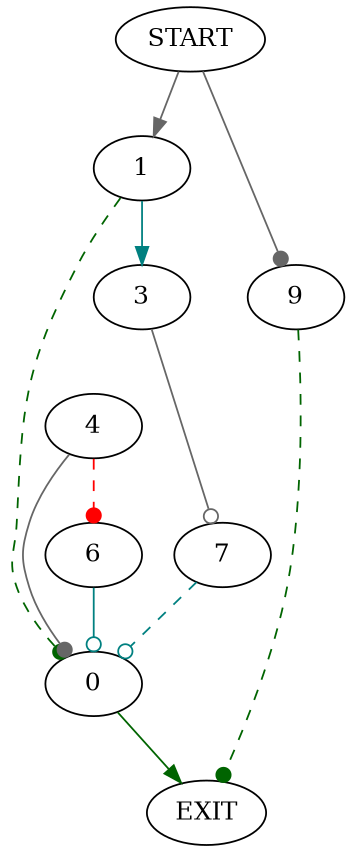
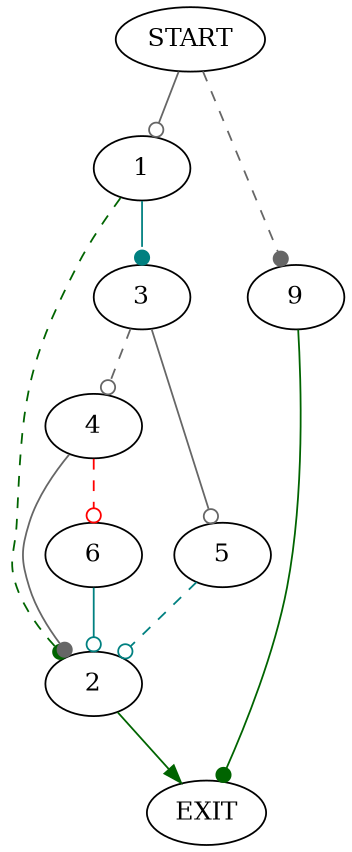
(169, 97) -> (169, 97)
(240, 162) -> (240, 162)
(142, 224) -> (142, 224)
none -> (121, 354)
(94, 484) -> (94, 484)
(292, 554) -> (292, 554)
(223, 555) -> (223, 555)
(94, 684) -> (94, 684)
